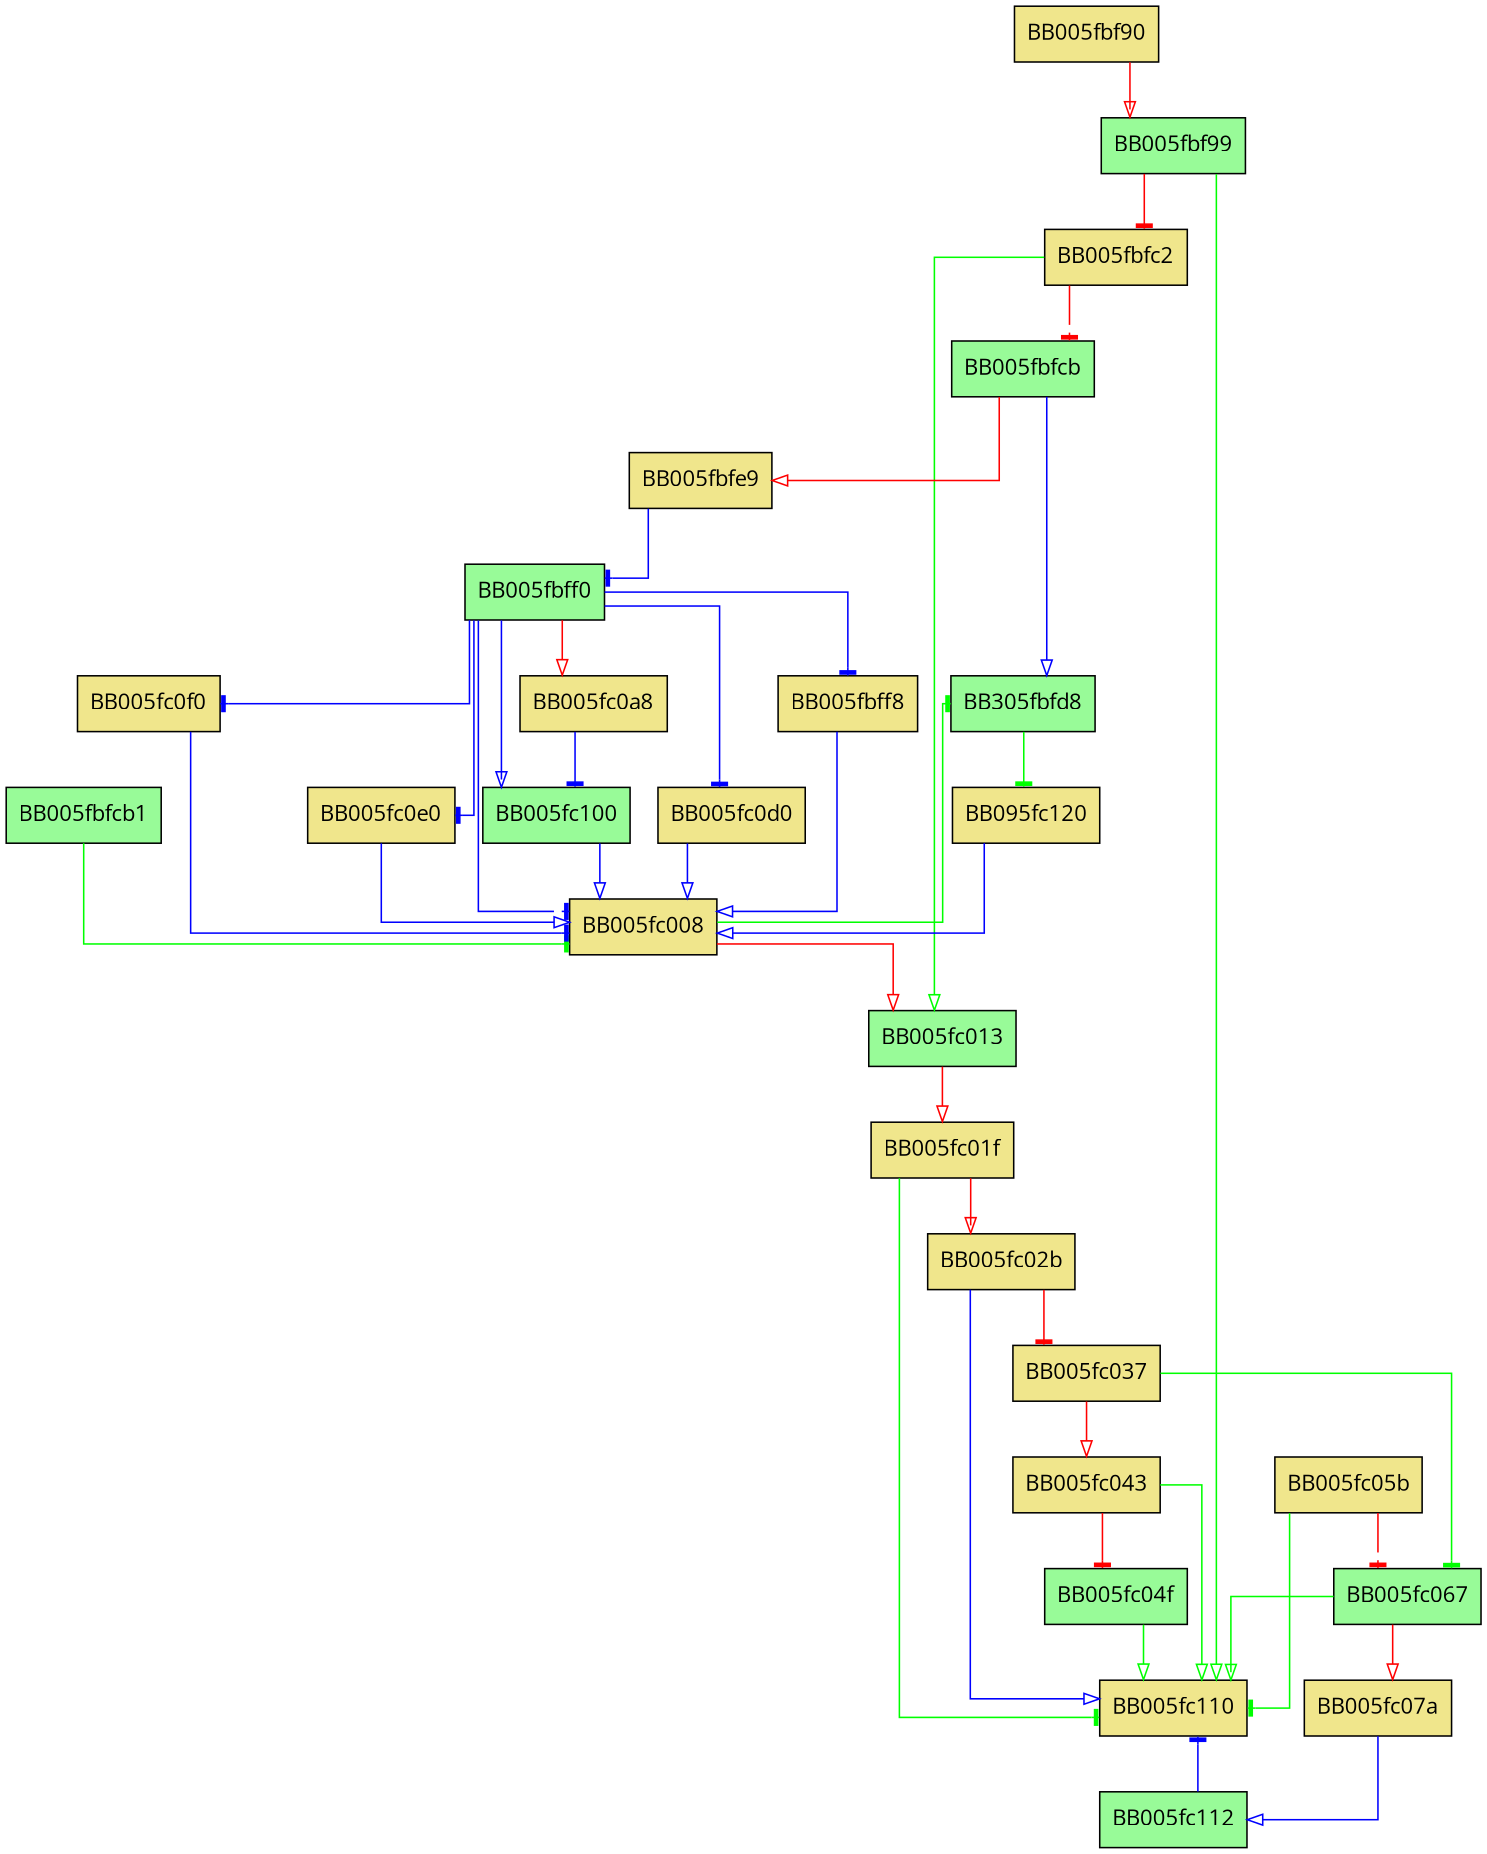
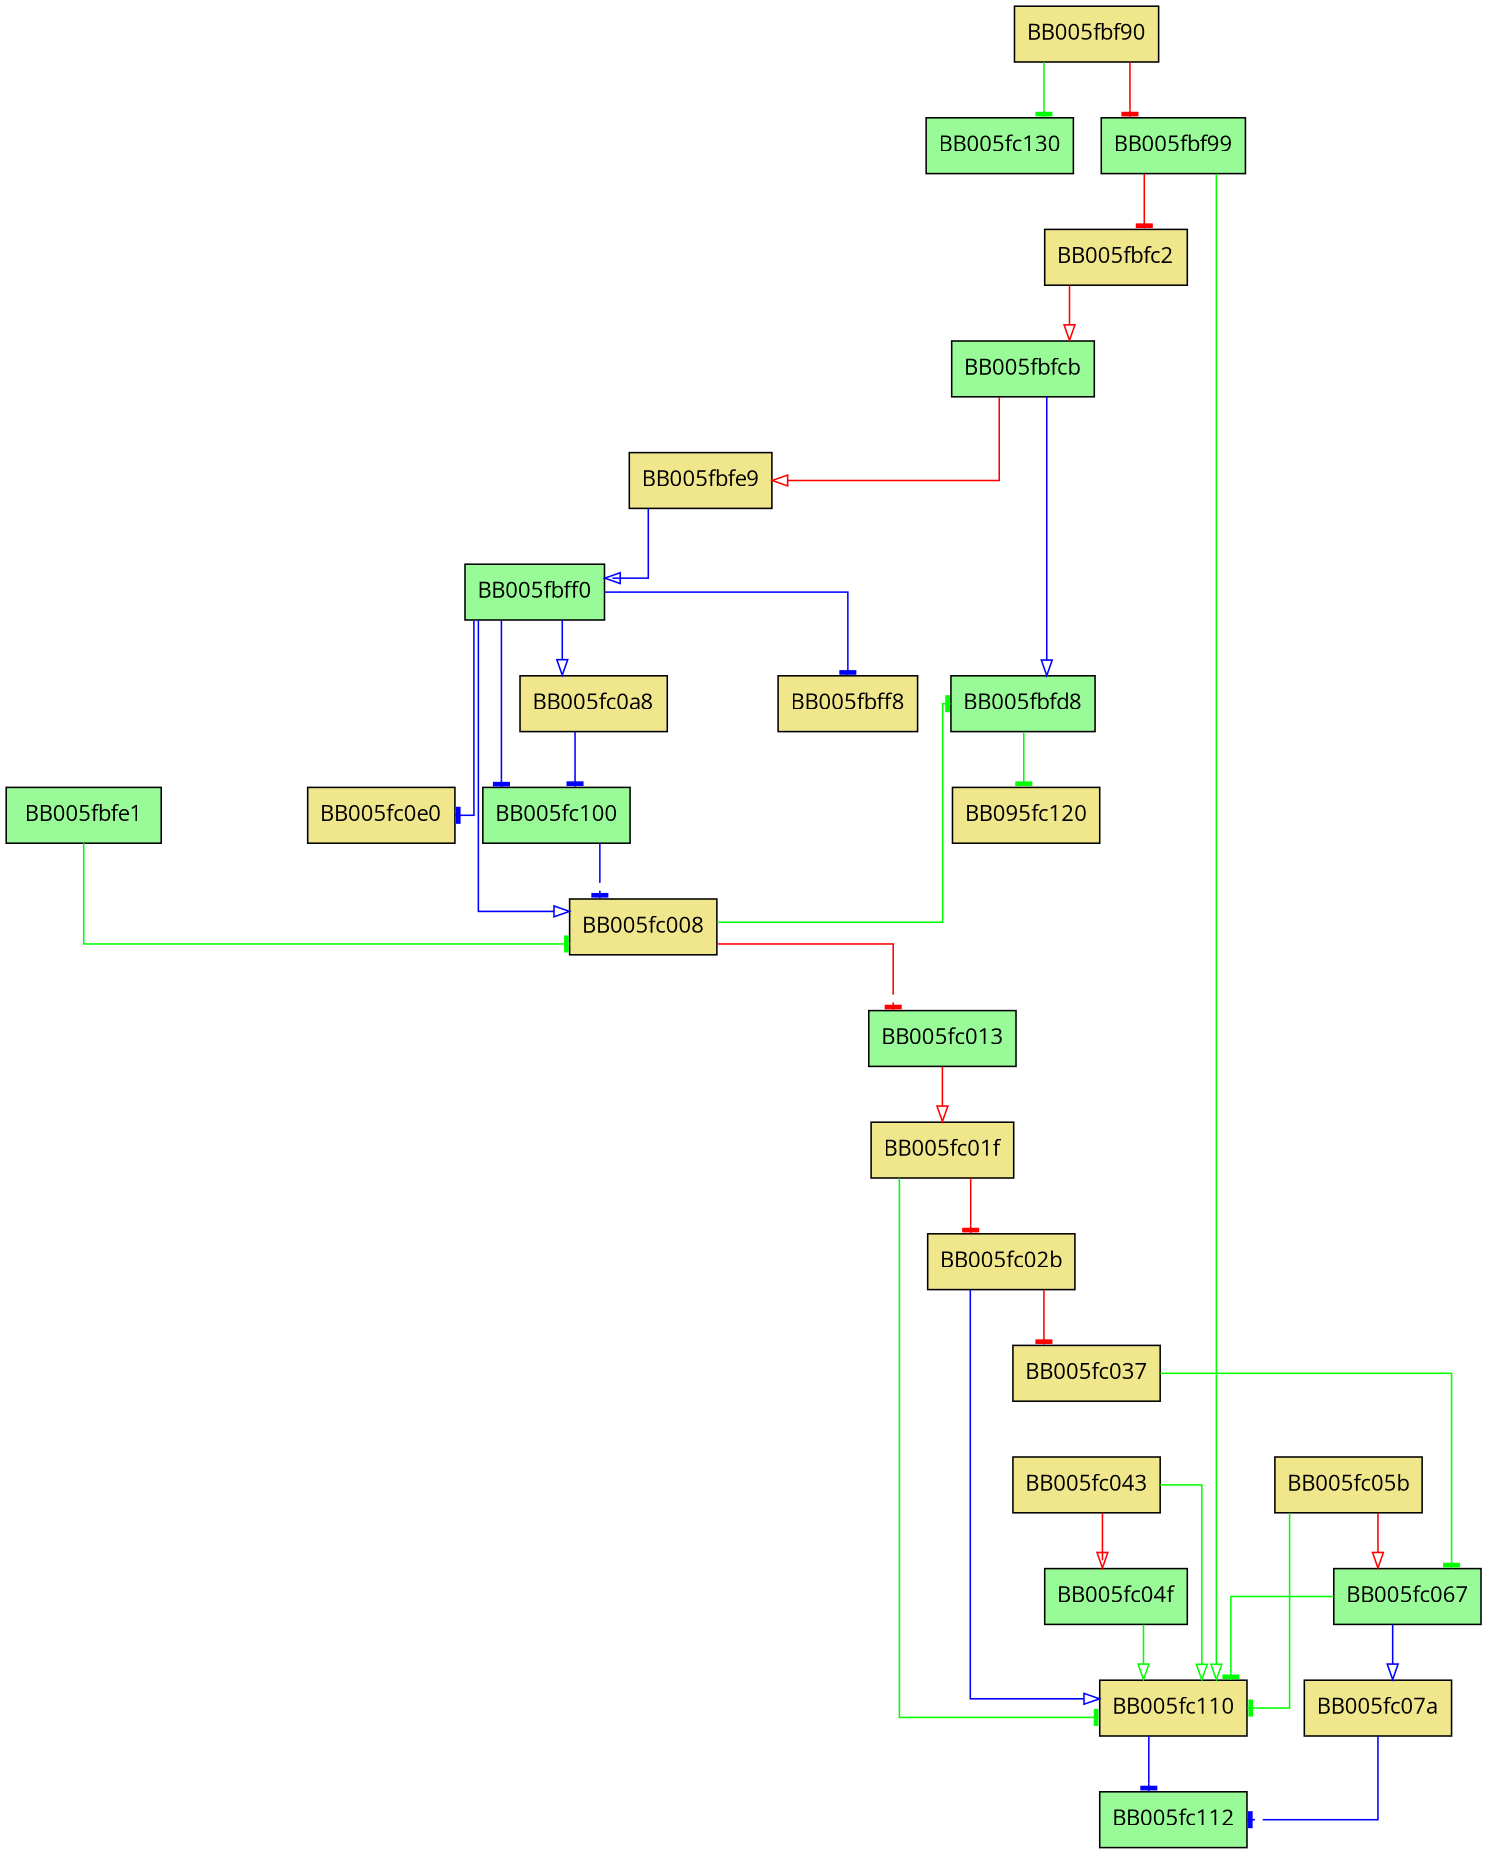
(1130, 86) -> (1130, 86)
none -> (1000, 146)
(1069, 305) -> (1069, 305)
(648, 561) -> (648, 561)
(934, 571) -> none
(562, 640) -> (562, 640)
(501, 700) -> (501, 700)
(149, 704) -> none
(1023, 704) -> (1023, 704)
(84, 815) -> (84, 815)
(732, 815) -> none
(478, 831) -> (478, 831)
(600, 863) -> (600, 863)
(837, 874) -> none
(428, 922) -> none
(903, 933) -> none
(830, 944) -> (830, 944)
(971, 1202) -> (971, 1202)
(1087, 1421) -> none
(1378, 1533) -> (1378, 1533)
(1102, 1537) -> (1102, 1537)
(1244, 1596) -> (1244, 1596)
(1393, 1644) -> (1393, 1644)
(1198, 1768) -> (1149, 1760)
(1362, 1820) -> (1362, 1820)
